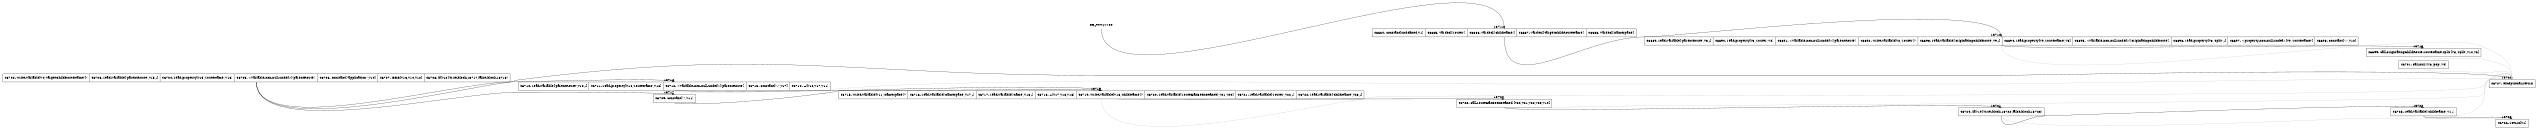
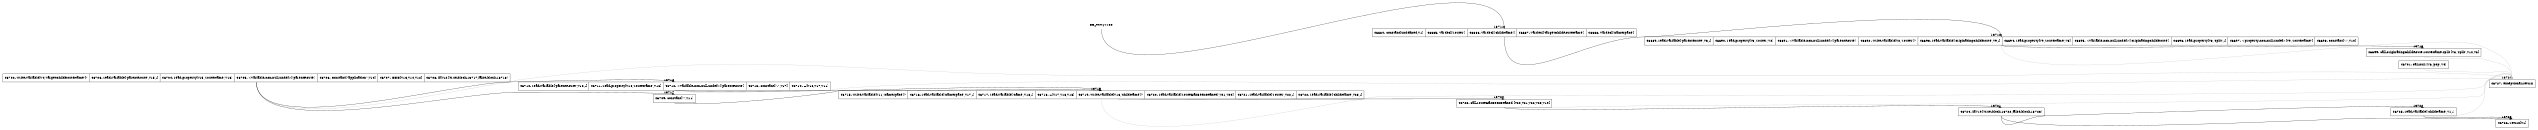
(1376, 75) -> (1376, 75)
(2255, 122) -> (2255, 122)
